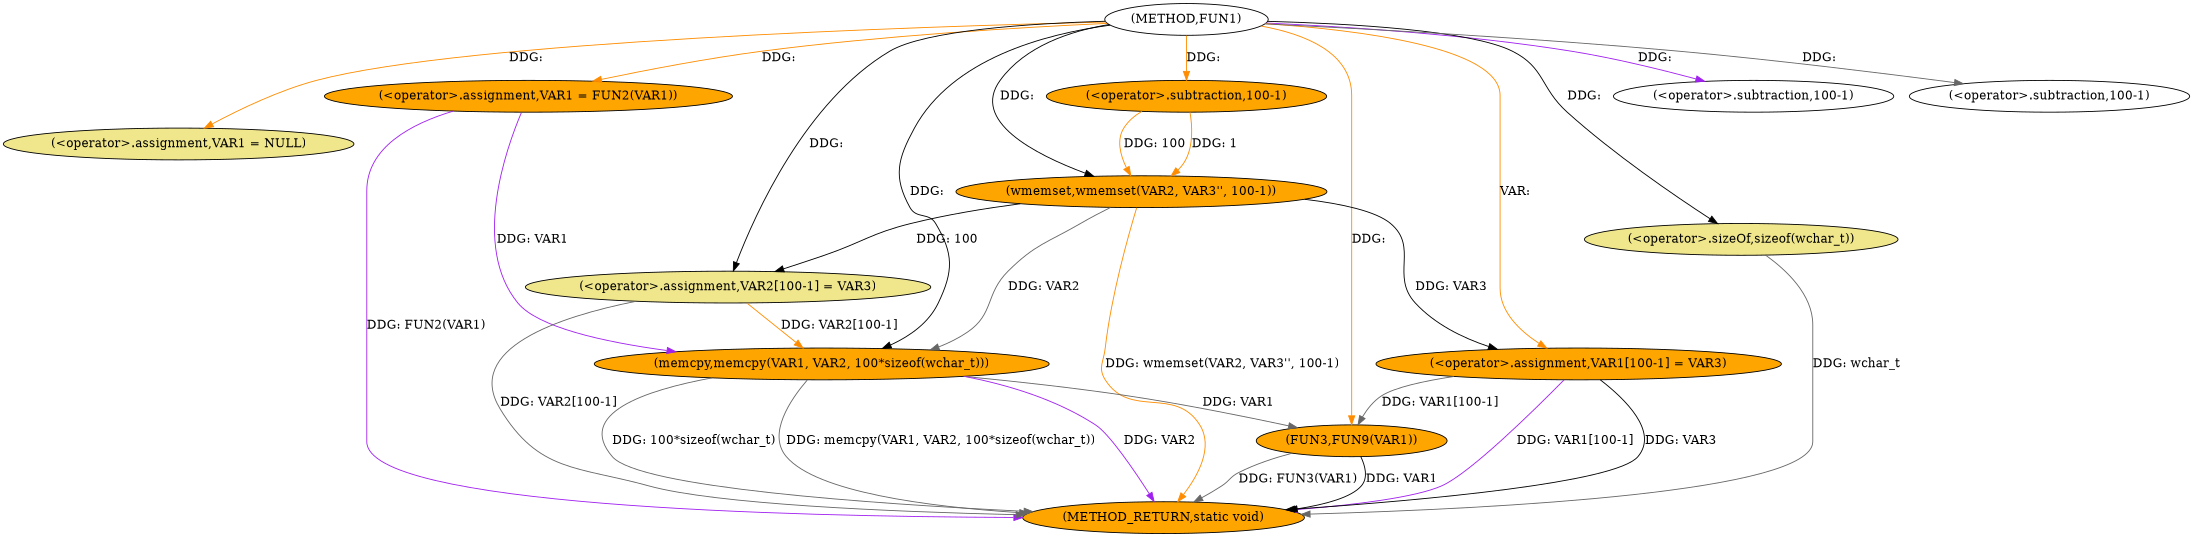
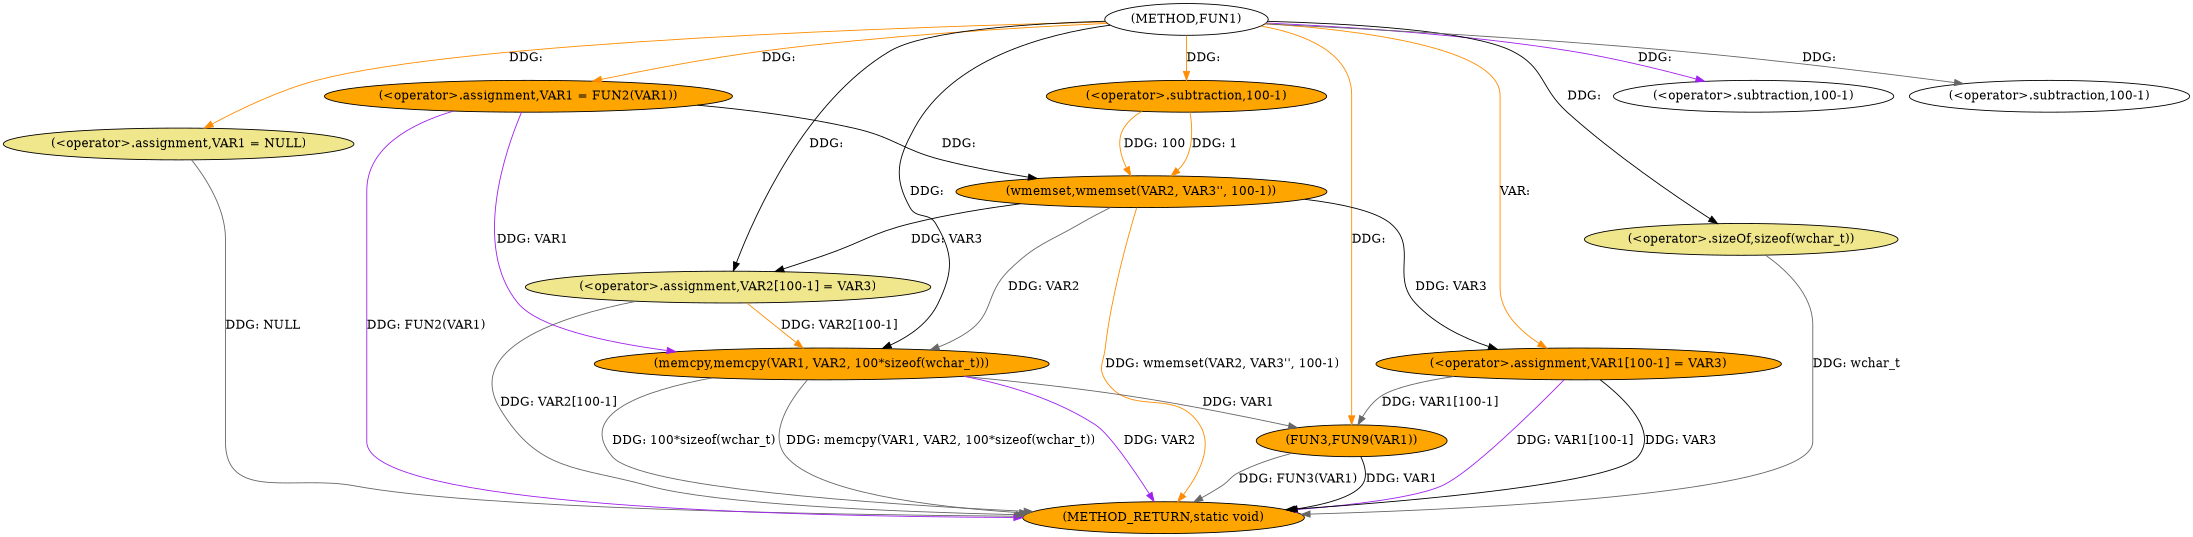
(996, 89) -> (865, 131)
(947, 239) -> (947, 239)
none -> (462, 498)
